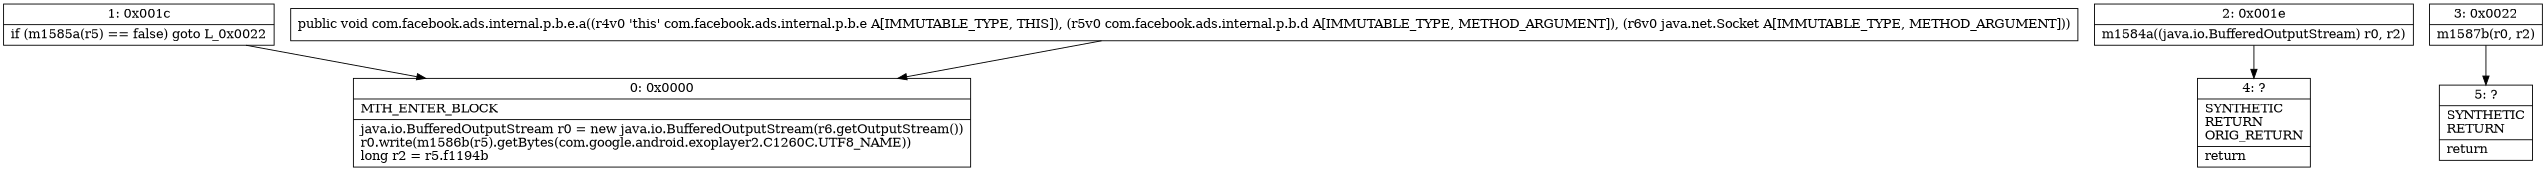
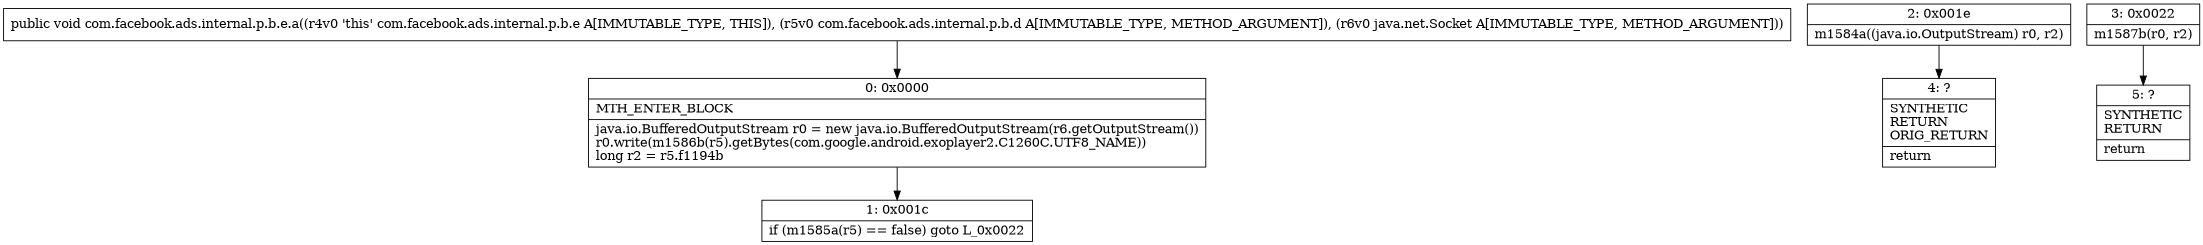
(2254, 34) -> (1939, 34)
(331, 61) -> (897, 179)
